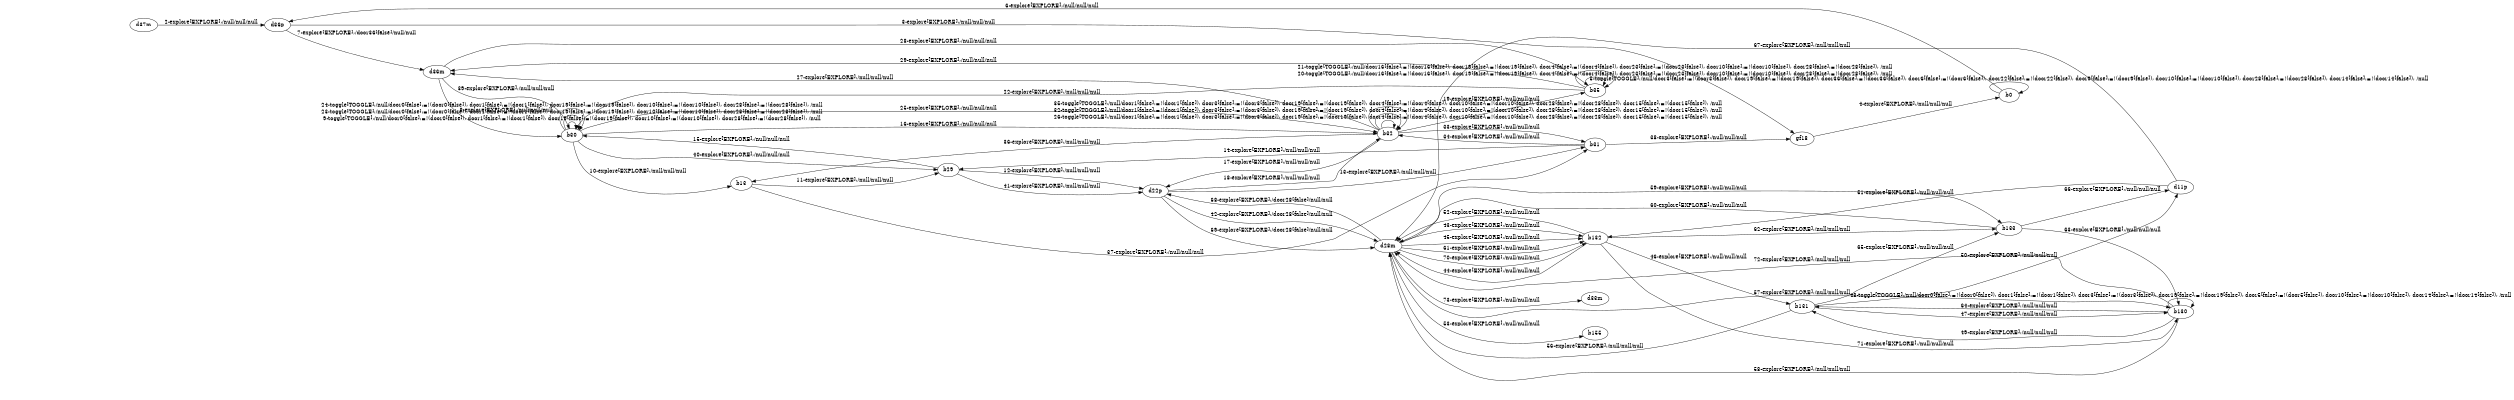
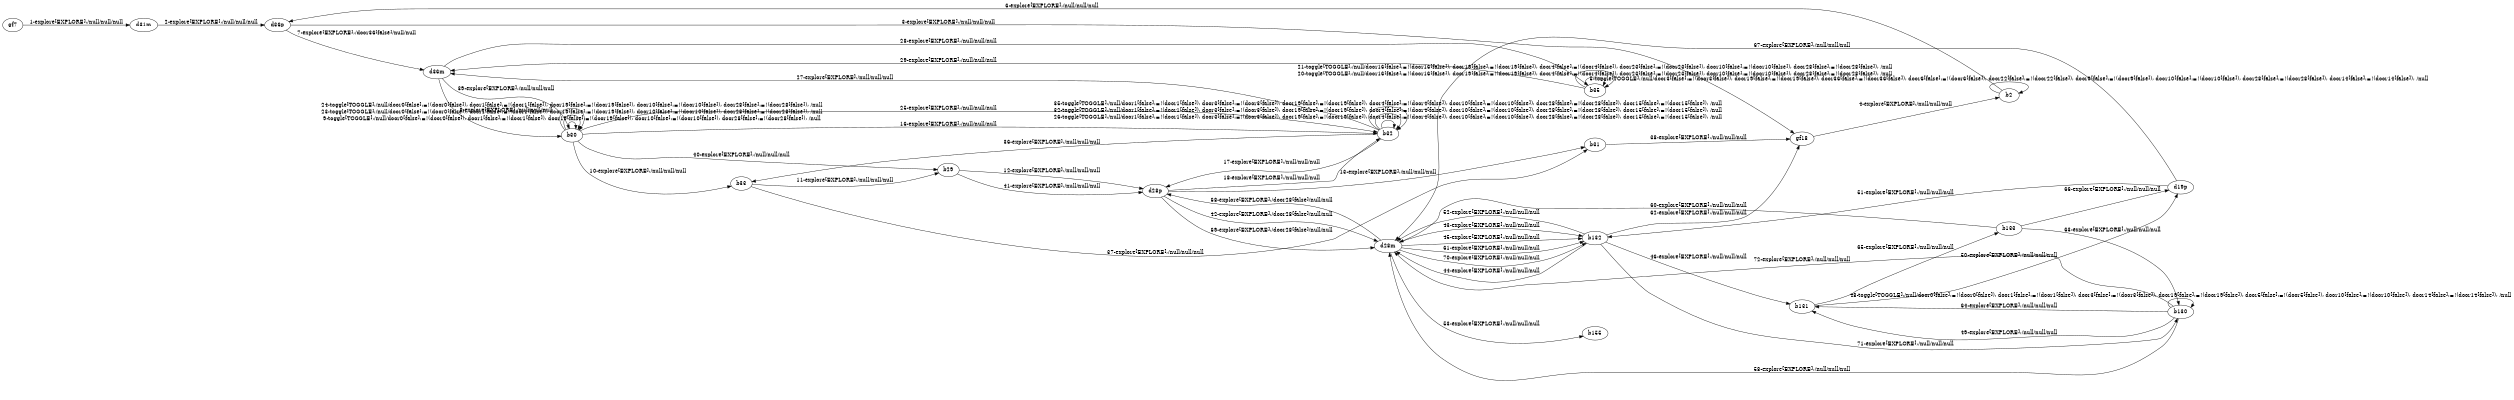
none -> (13, 25)
(144, 25) -> (144, 25)
(1077, 95) -> none
(2009, 95) -> (2009, 95)
(1490, 113) -> none
(1491, 130) -> none
(1493, 143) -> none
(763, 147) -> none
(1274, 155) -> none
(741, 184) -> (741, 184)
(2181, 187) -> (2181, 187)
(1155, 191) -> (1155, 191)
(1687, 191) -> none
(1800, 233) -> (1719, 222)
(1745, 297) -> none
(1595, 299) -> none
(1989, 318) -> none
(1567, 357) -> none
